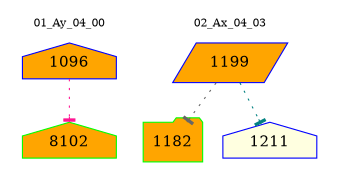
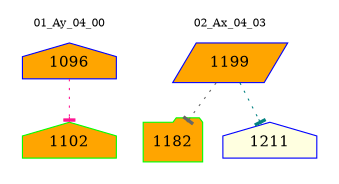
(69, 142) -> (69, 142)
